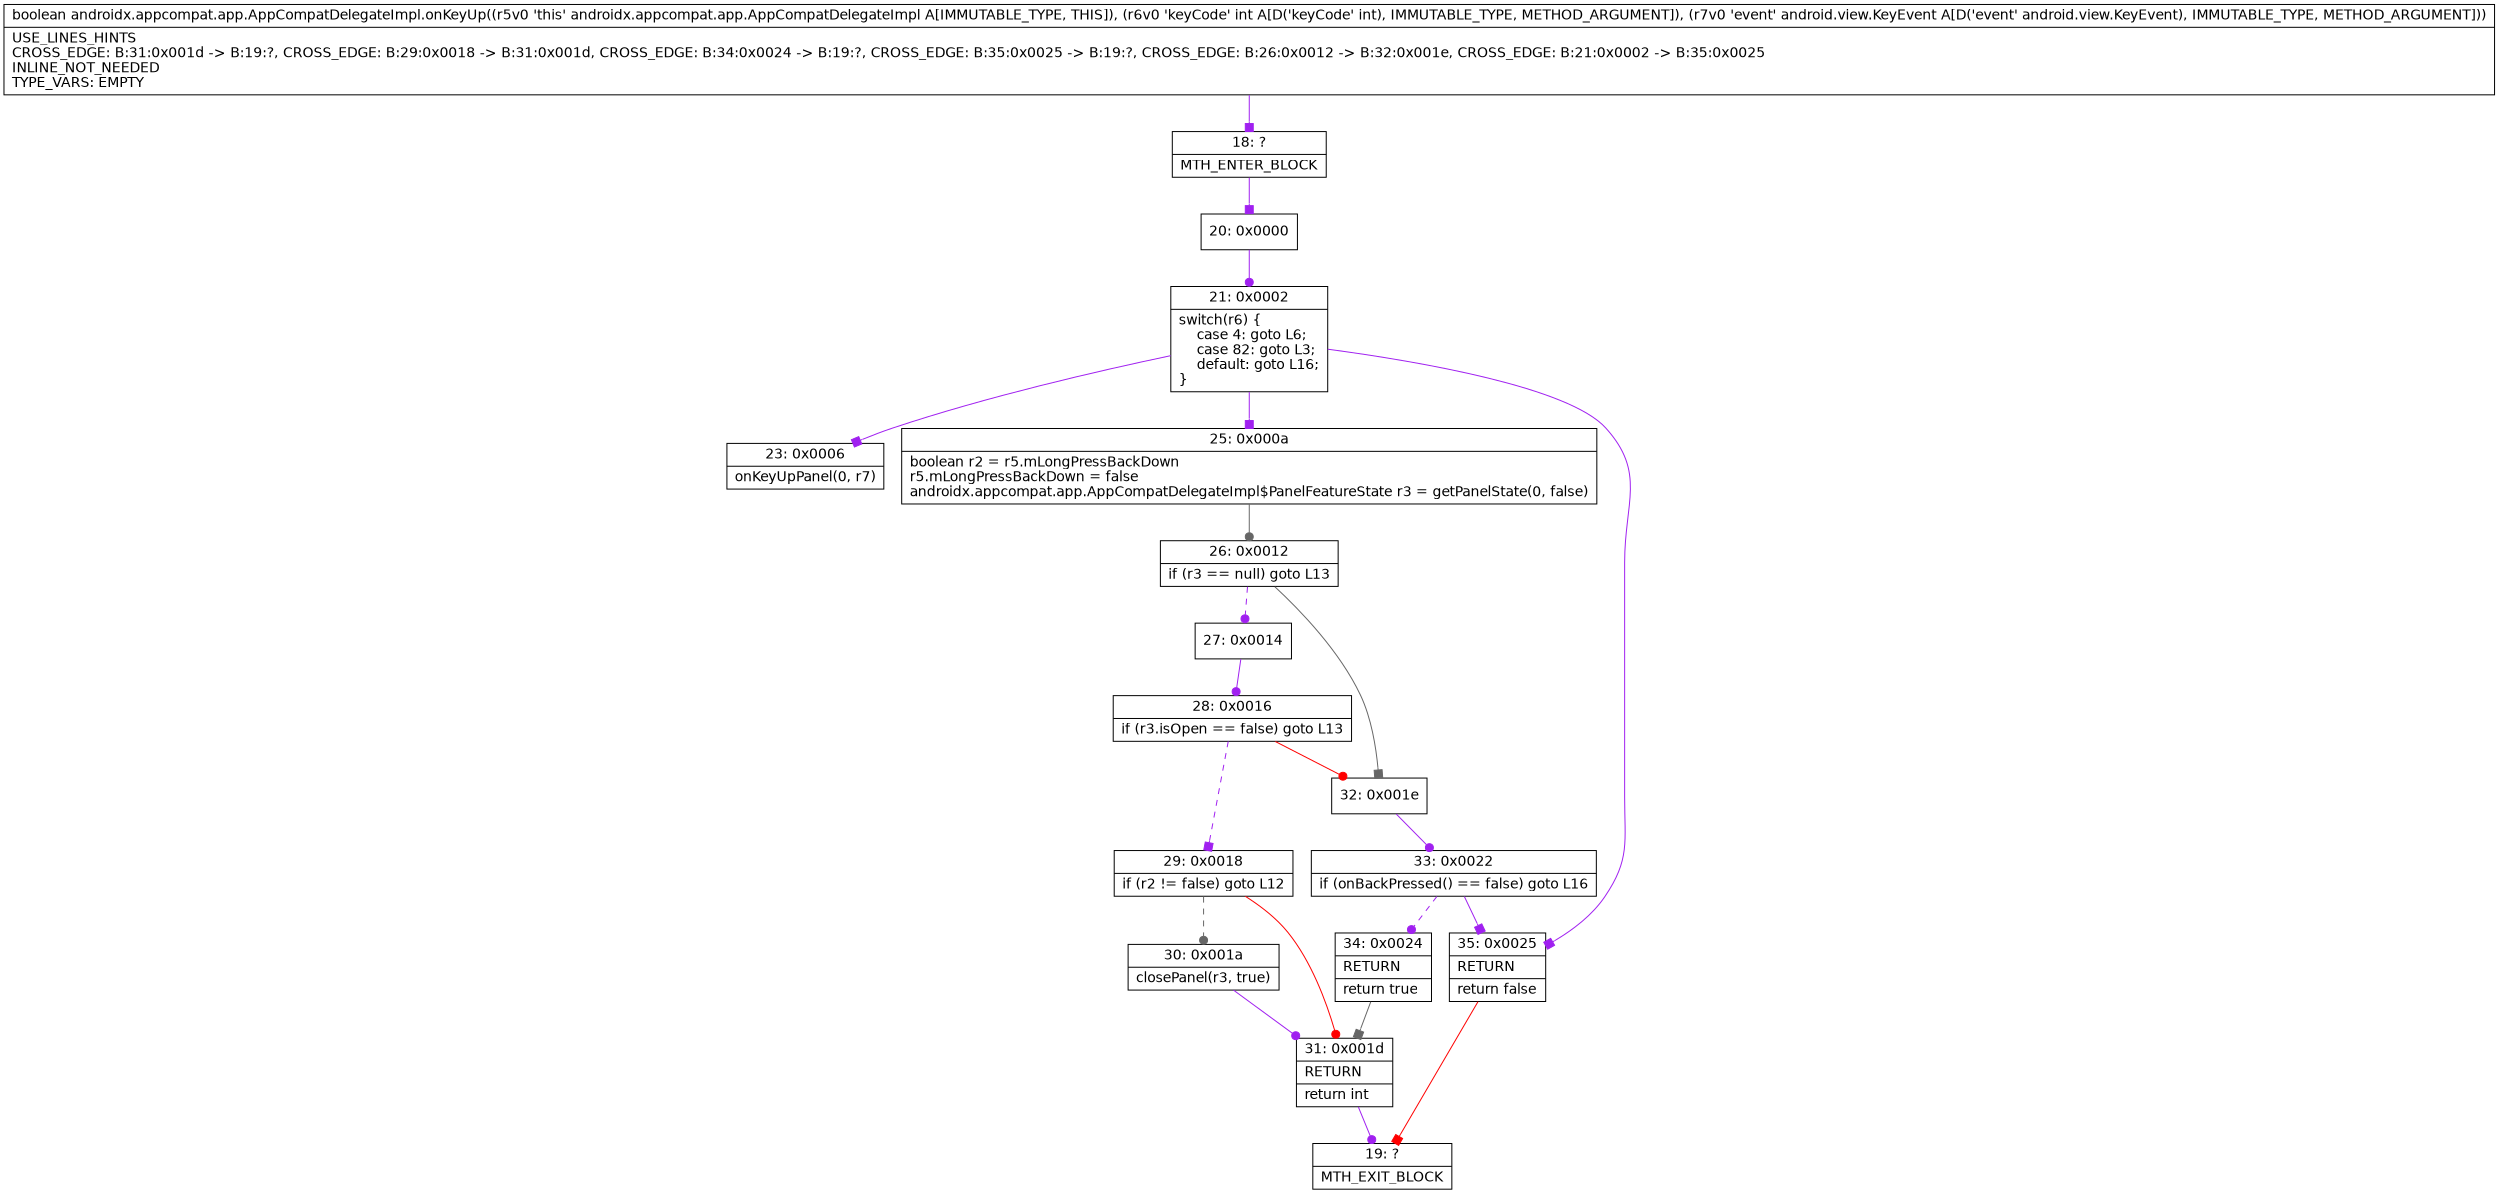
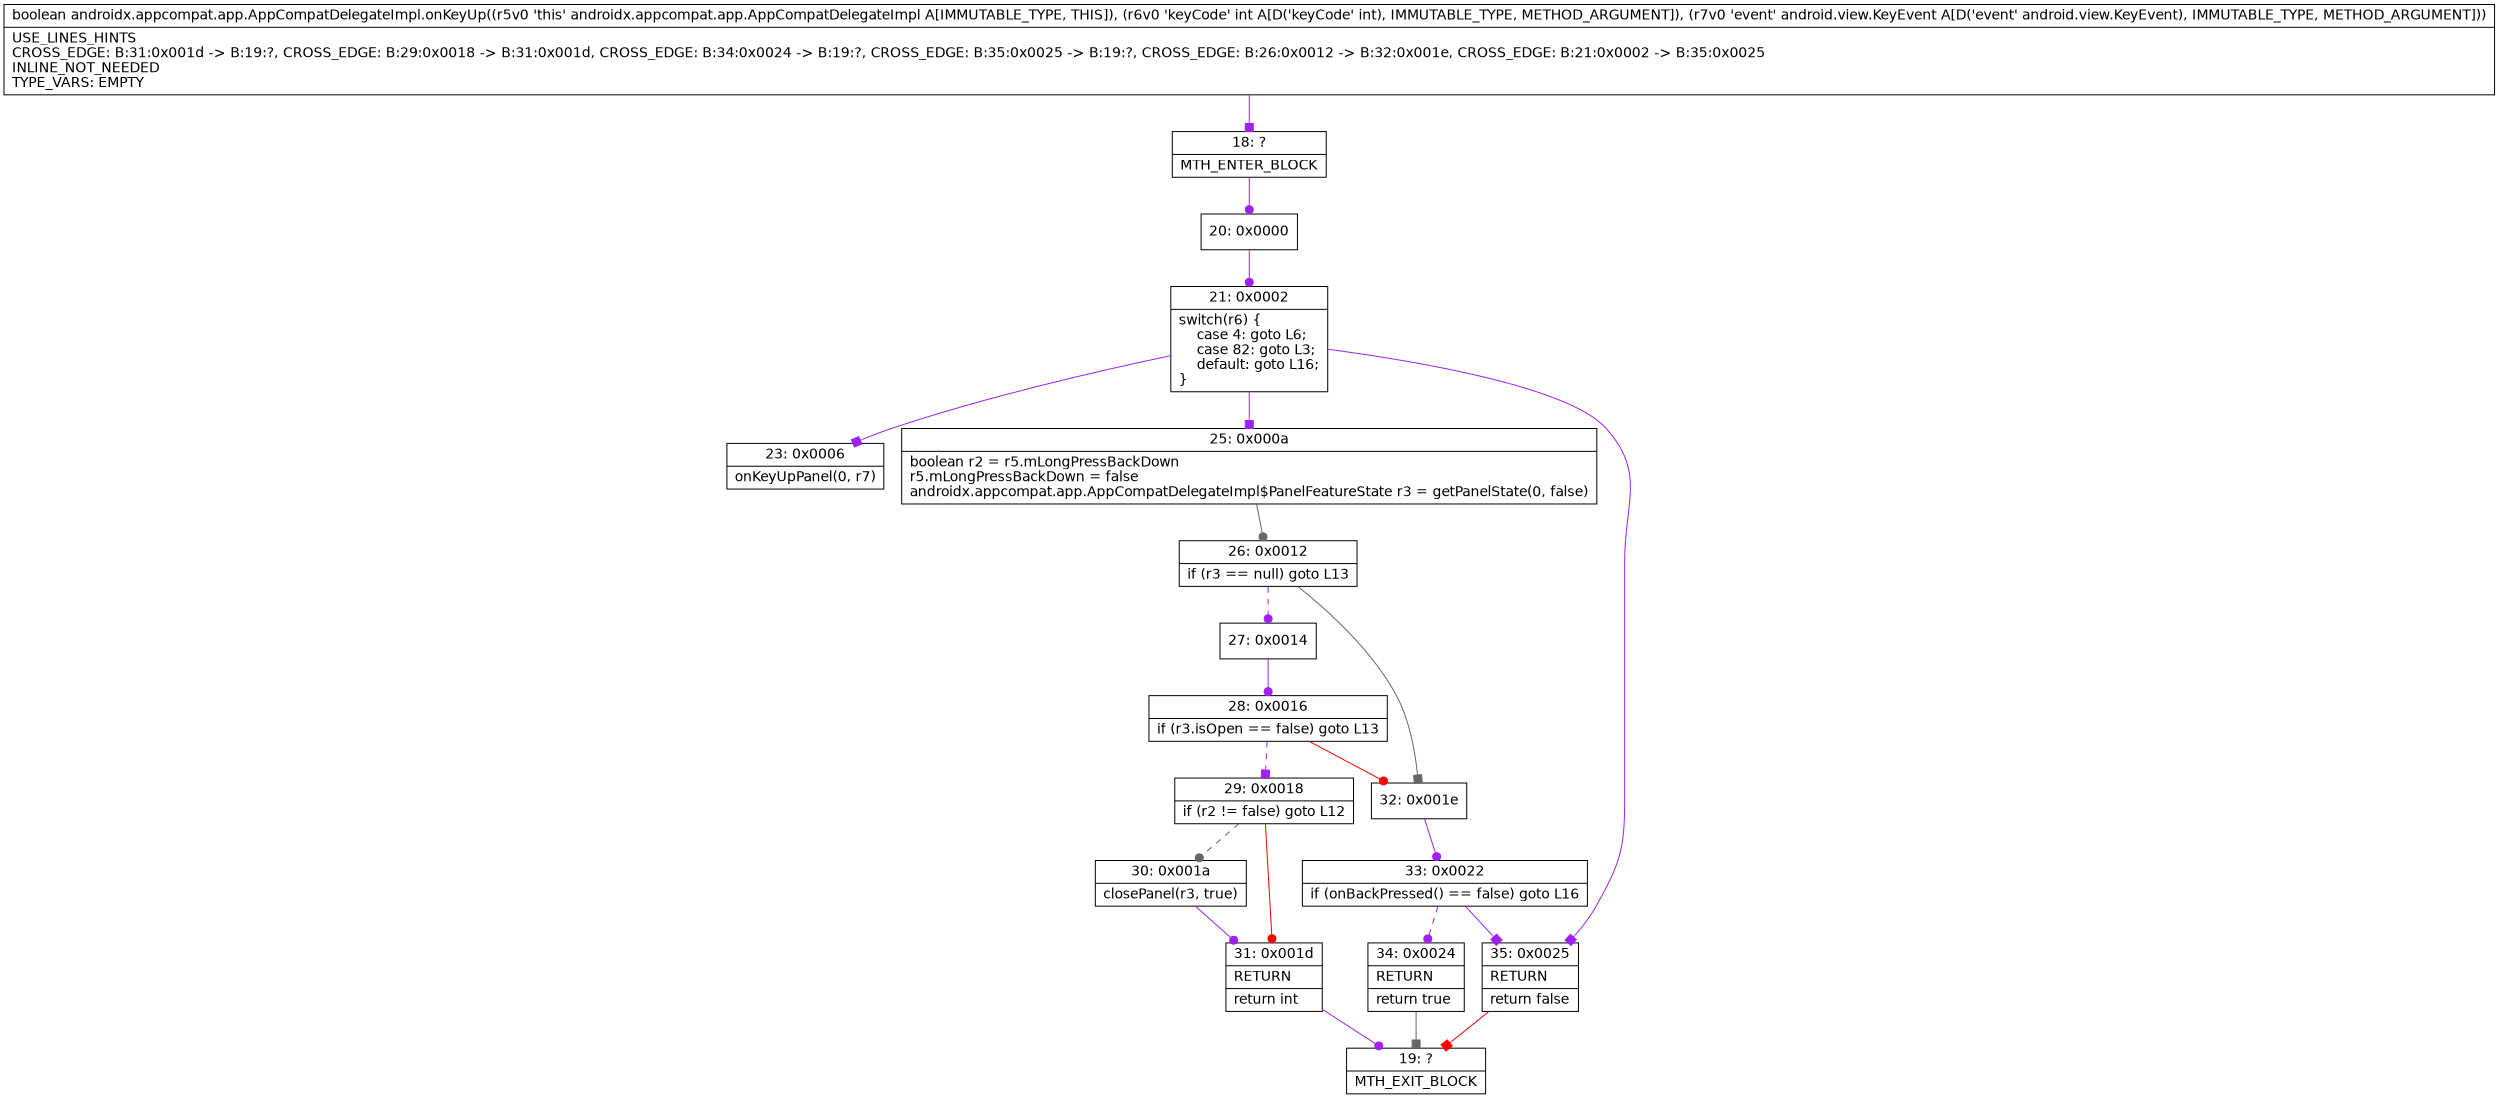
(1249, 191) -> (1249, 192)
(1366, 1015) -> (1416, 1025)
